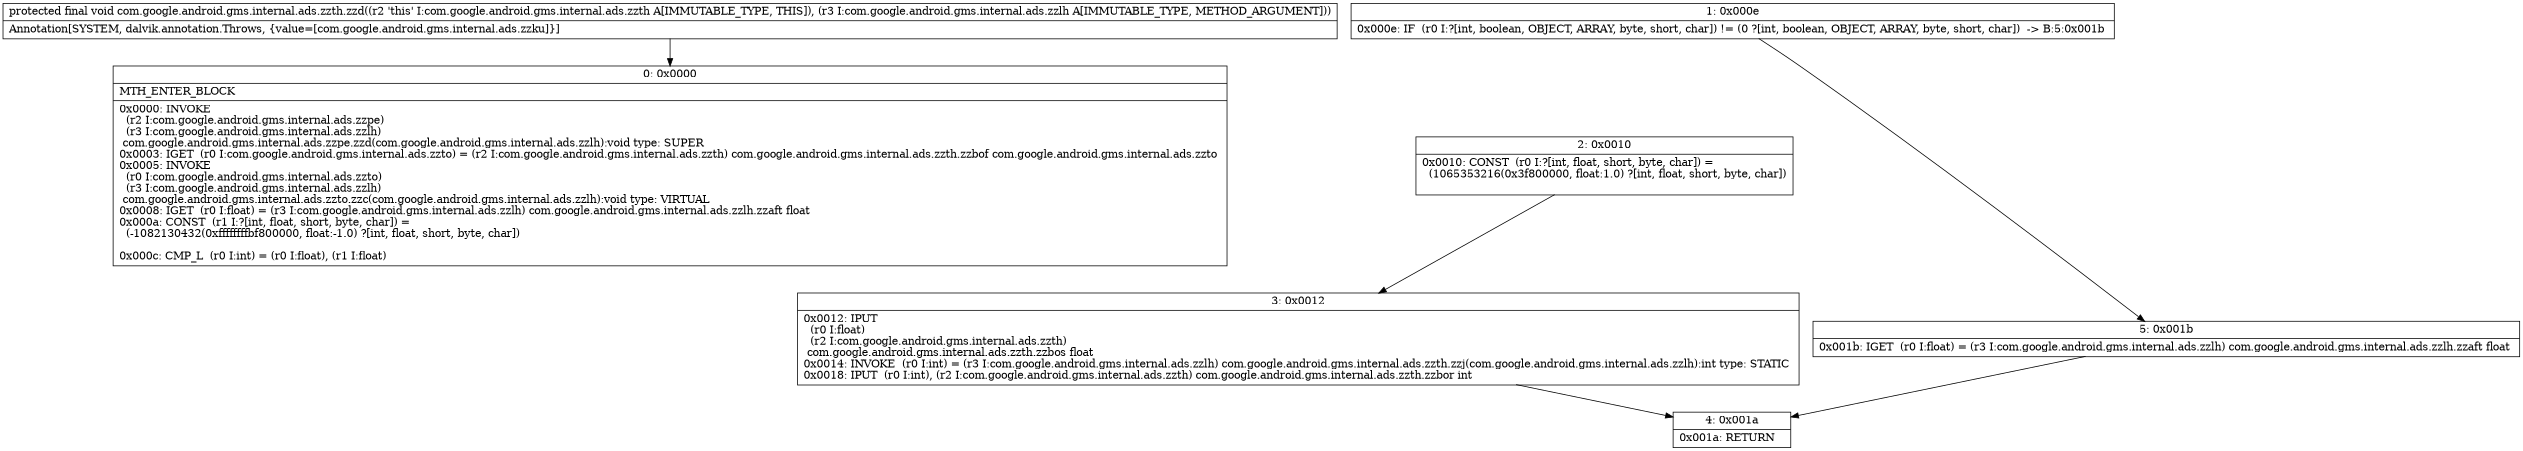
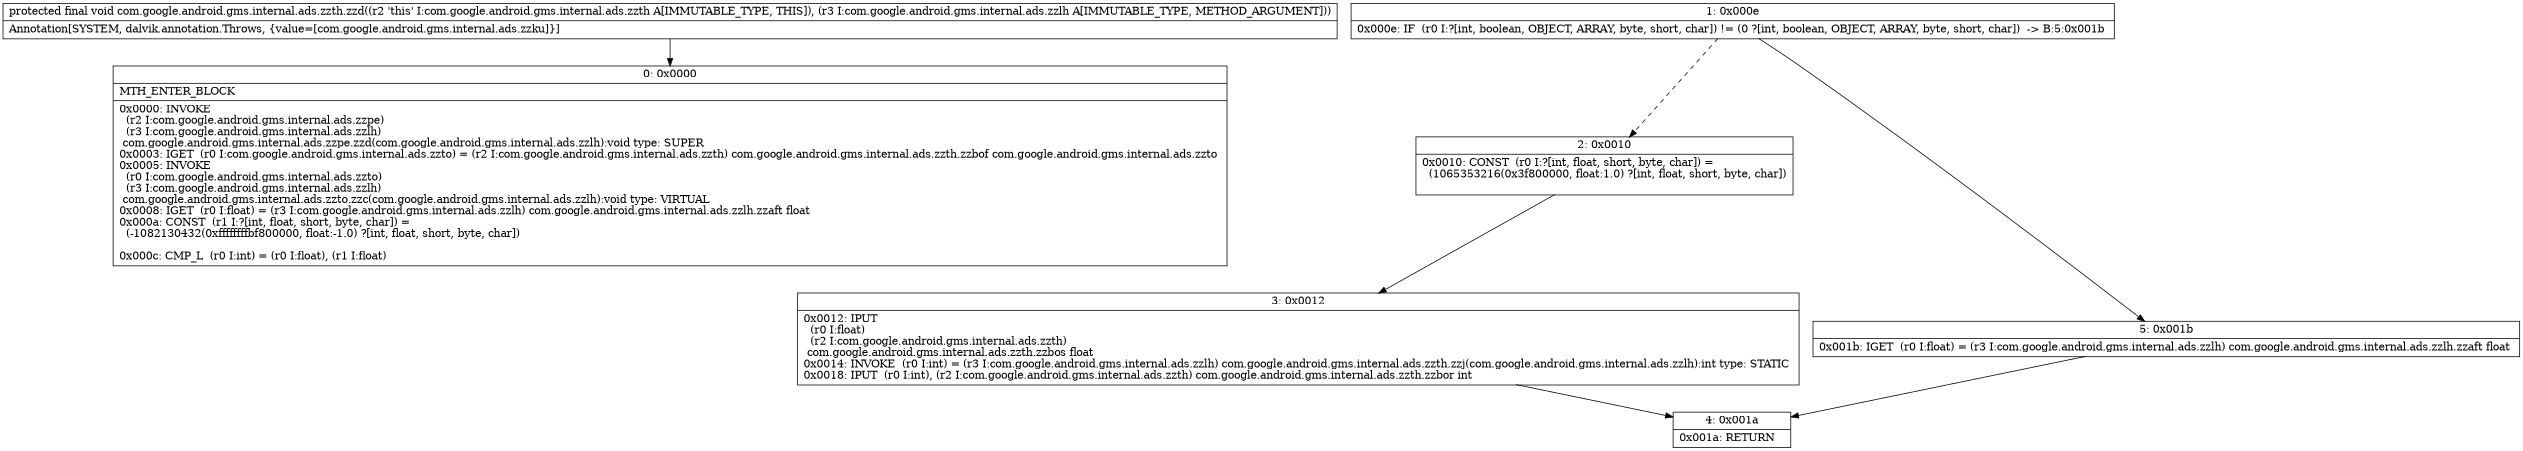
none -> (1676, 85)
